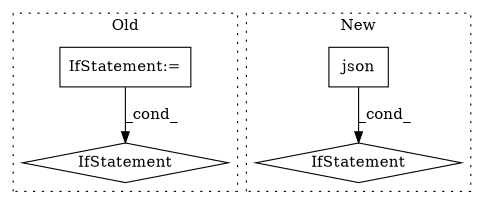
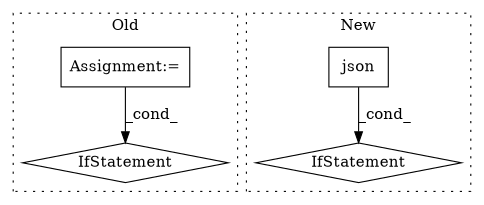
(125, 67) -> (125, 67)
